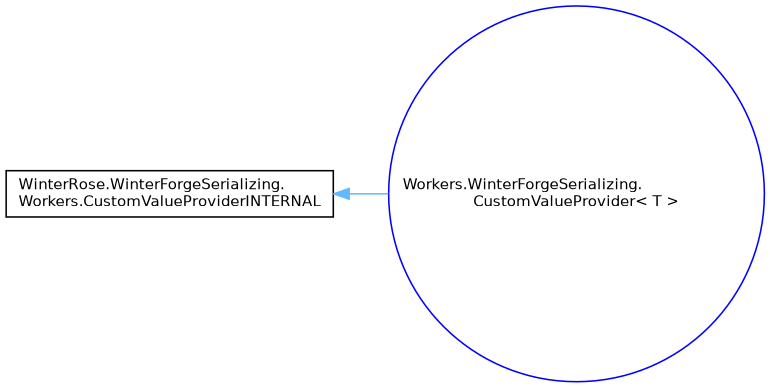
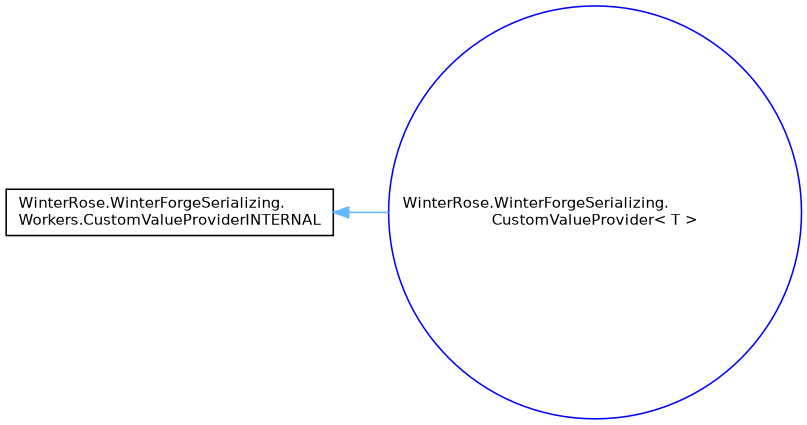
(577, 194) -> (595, 212)
